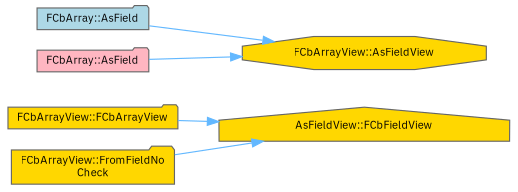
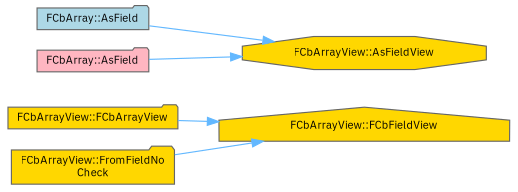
(364, 126) -> (364, 126)
